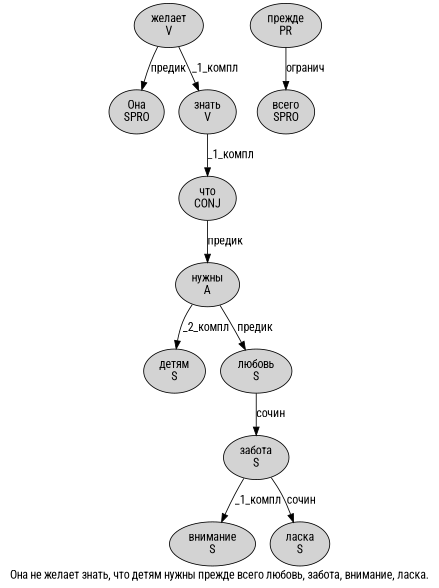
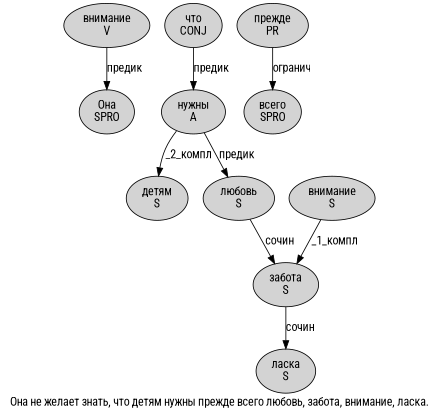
(169, 25) -> (107, 25)
(208, 112) -> none
(234, 496) -> (311, 238)
